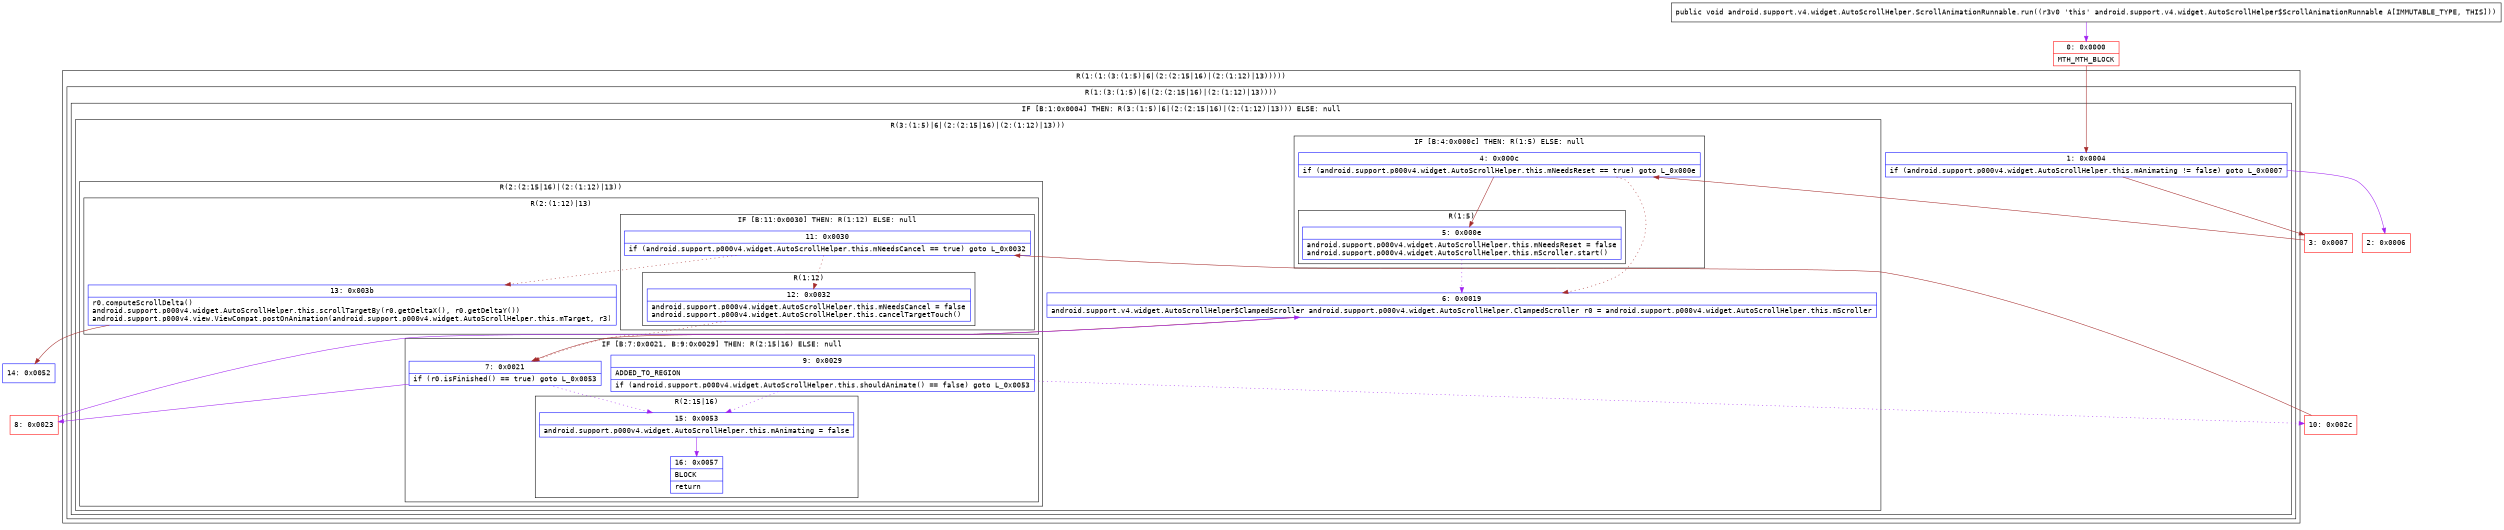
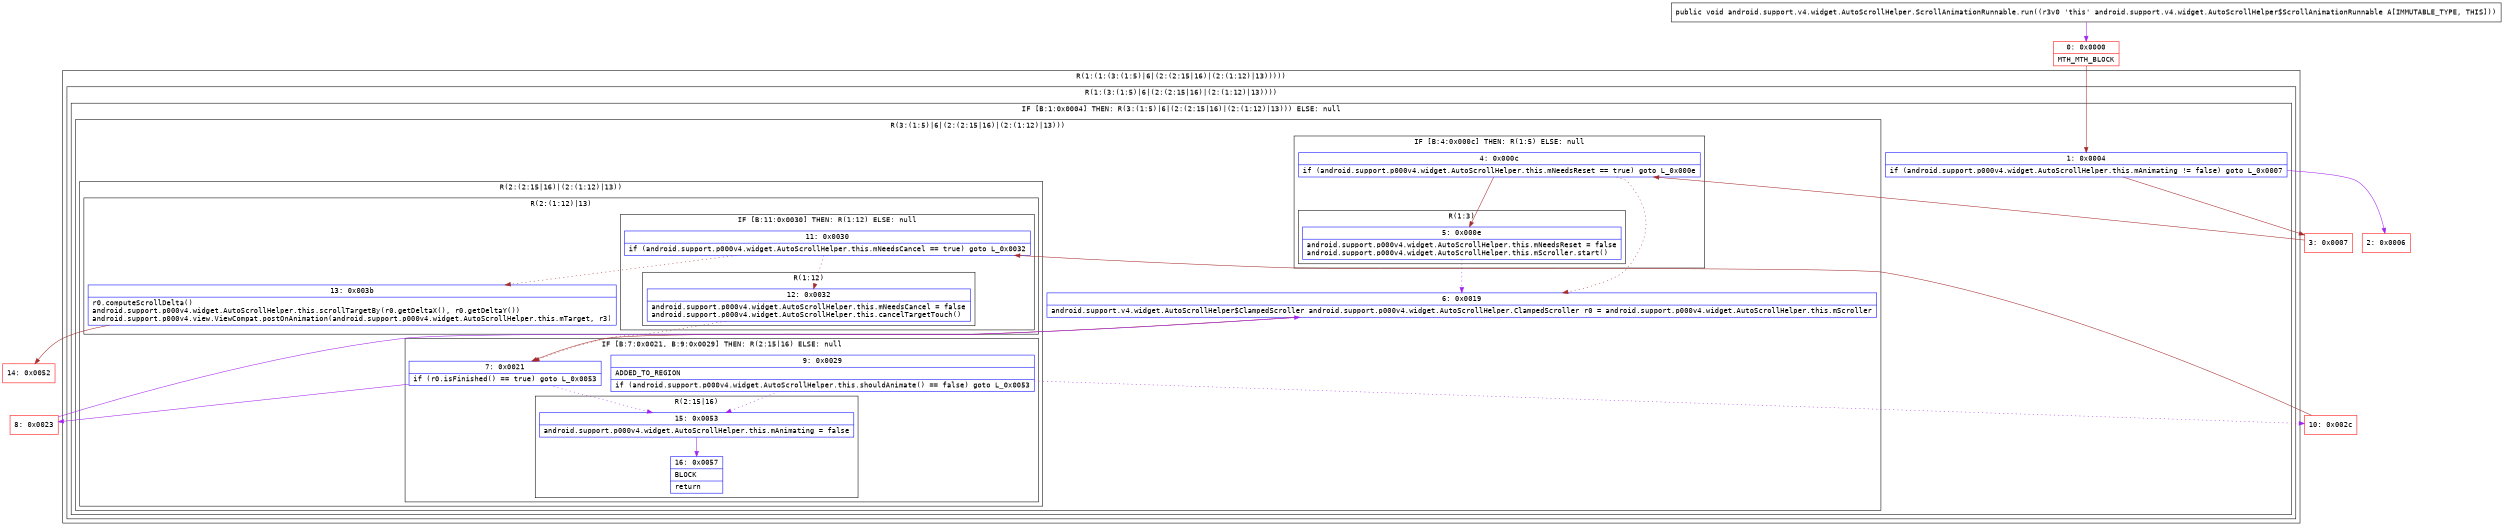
(1462, 216) -> (1462, 216)
(29, 373) -> (29, 373)
